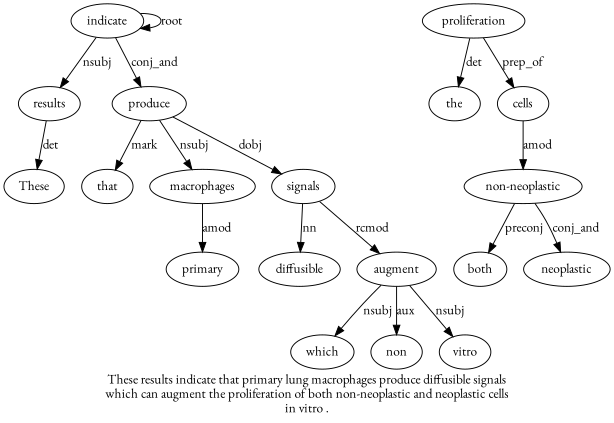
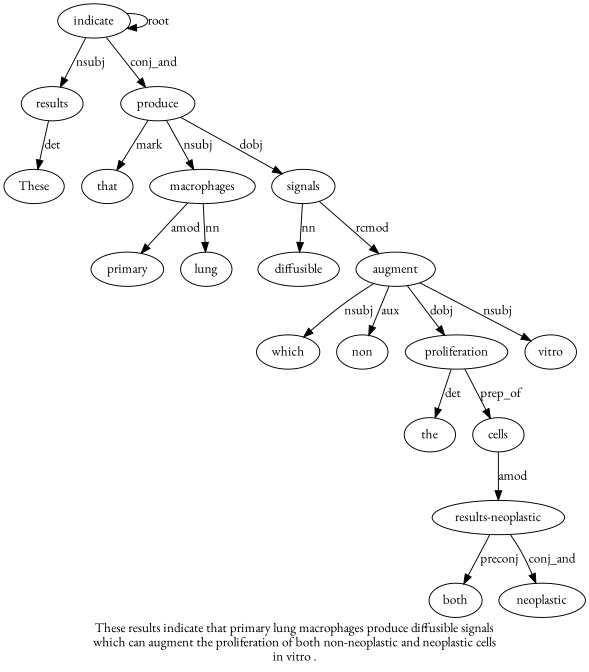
(523, 186) -> (498, 518)
none -> (206, 269)
none -> (423, 307)
